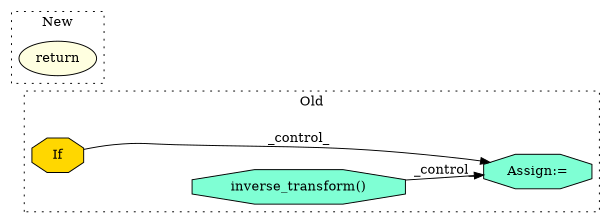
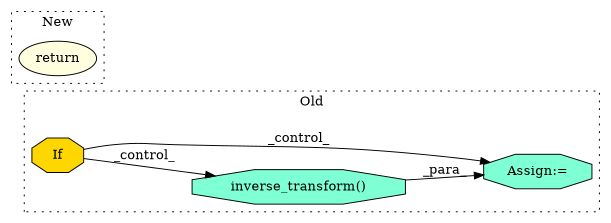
none -> (145, 167)
(445, 170) -> (445, 170)
